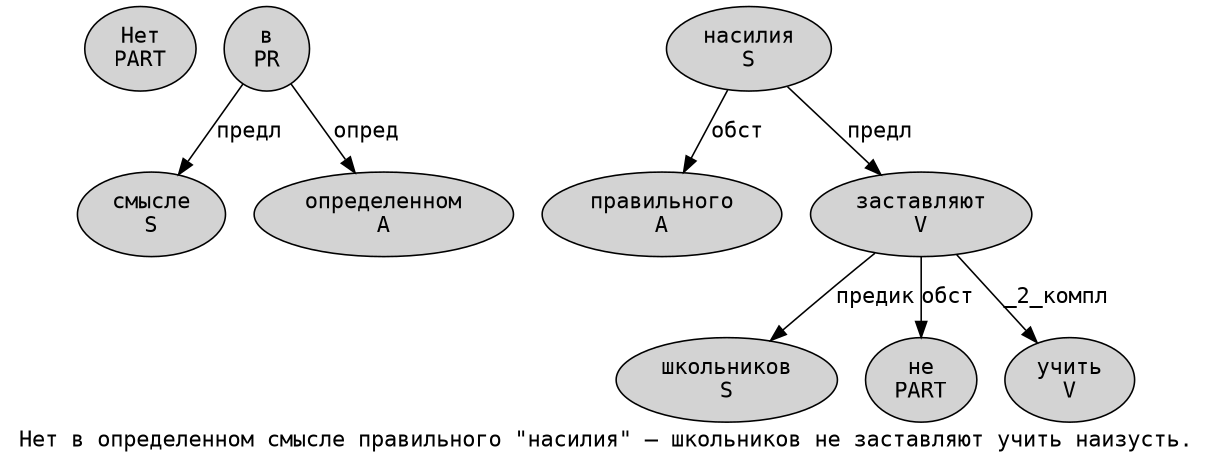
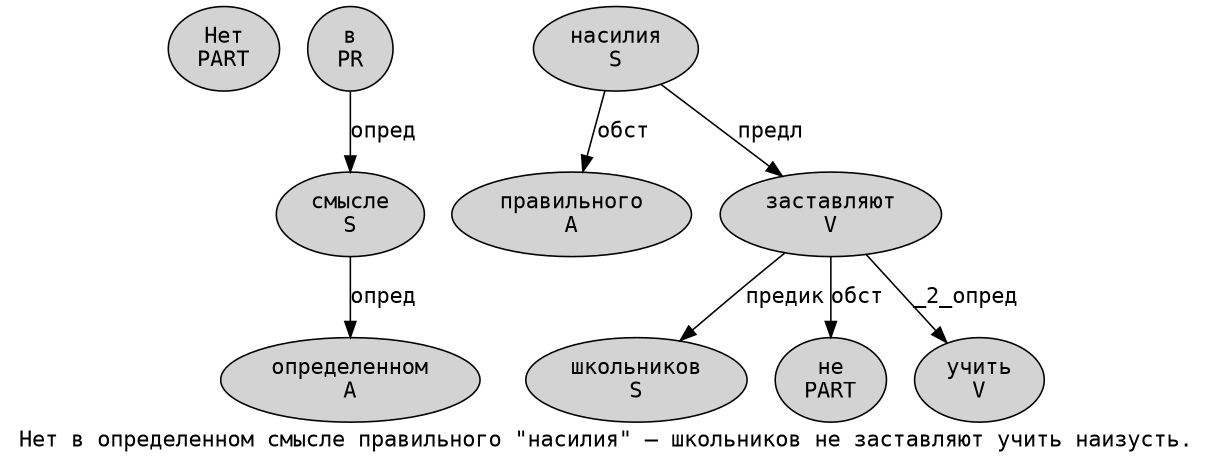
(318, 122) -> (350, 289)
(249, 132) -> (384, 132)
(1056, 297) -> (966, 297)
